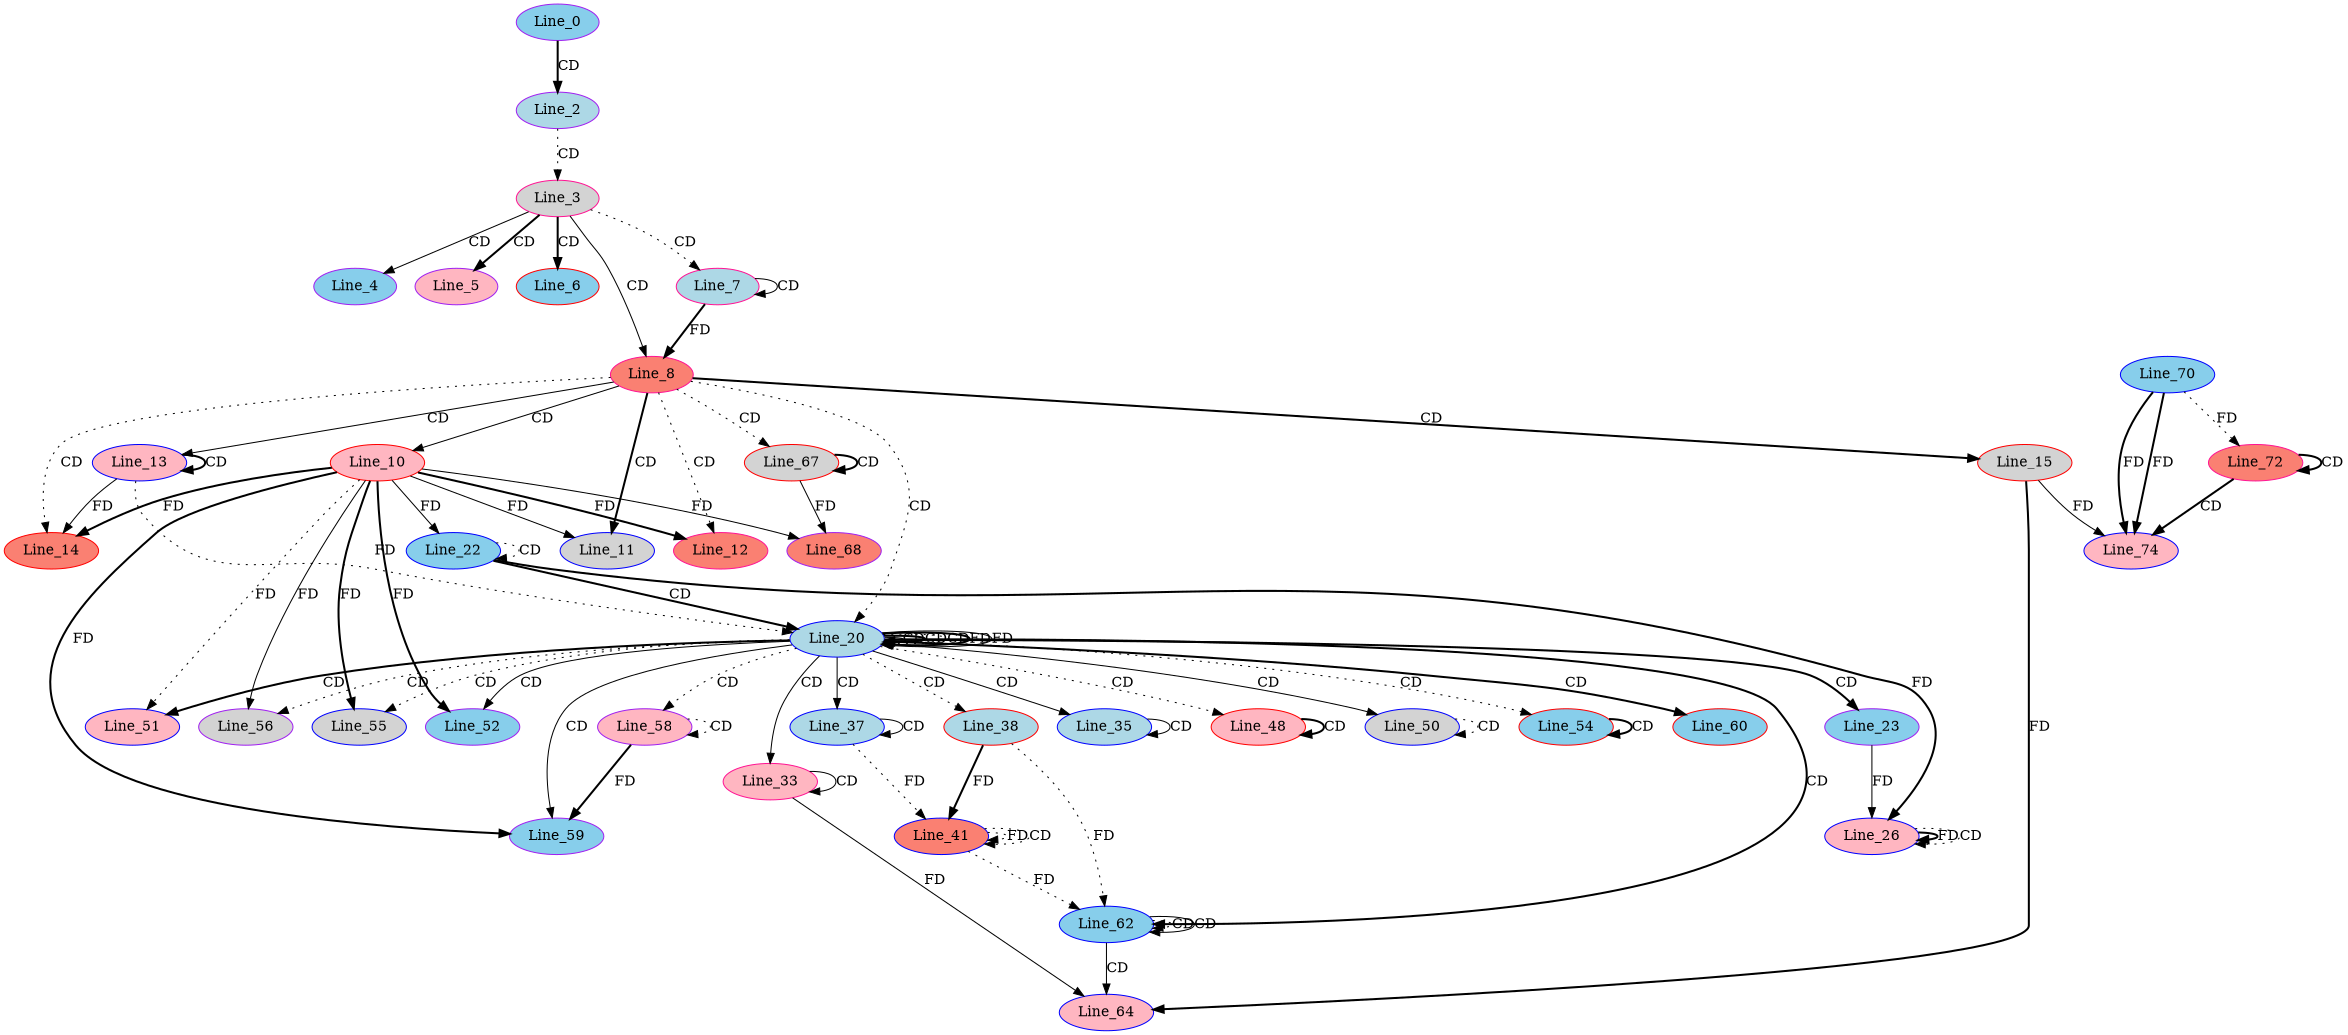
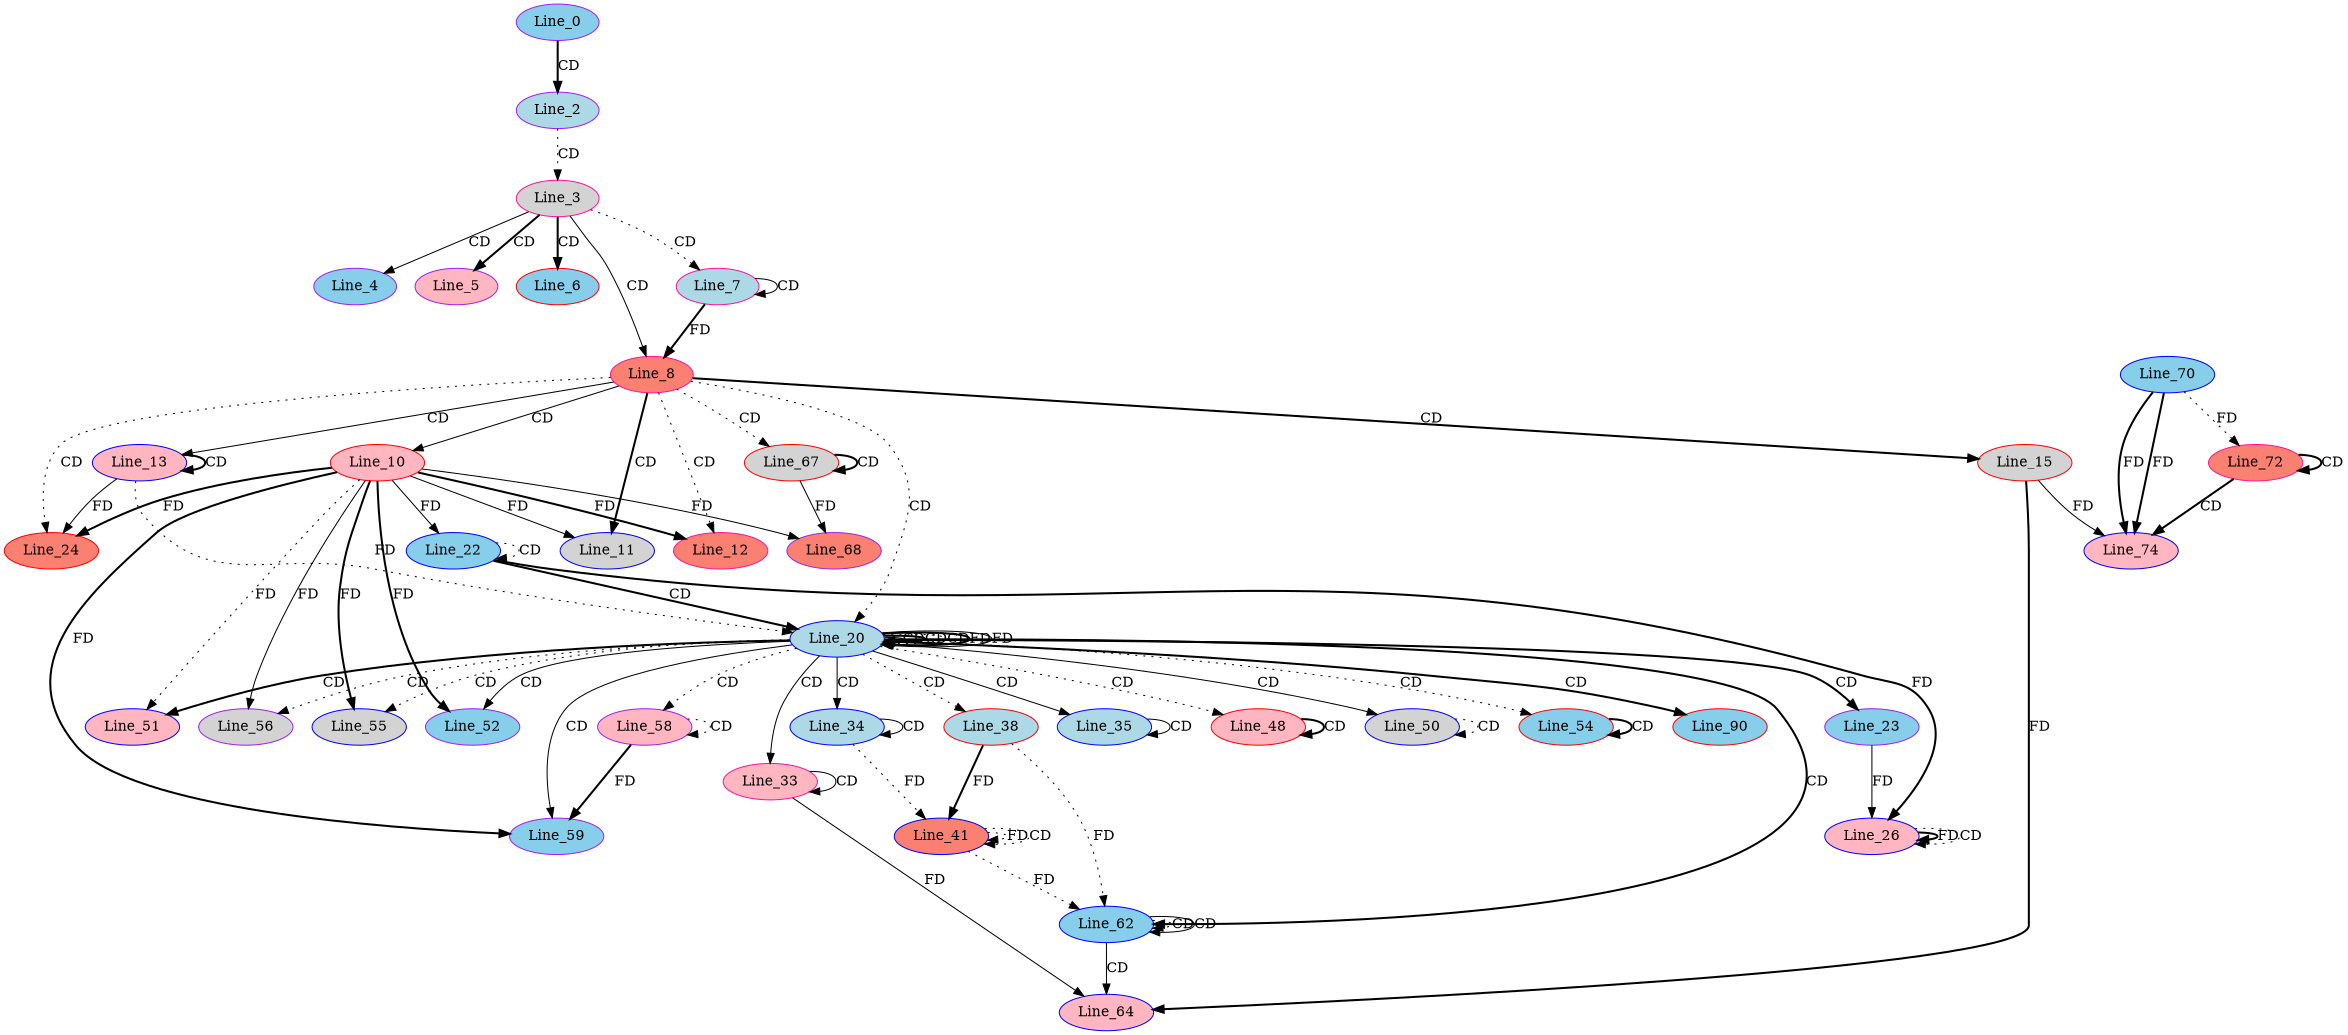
(51, 551) -> (51, 551)
(837, 727) -> (837, 727)
(1720, 727) -> (1720, 727)
